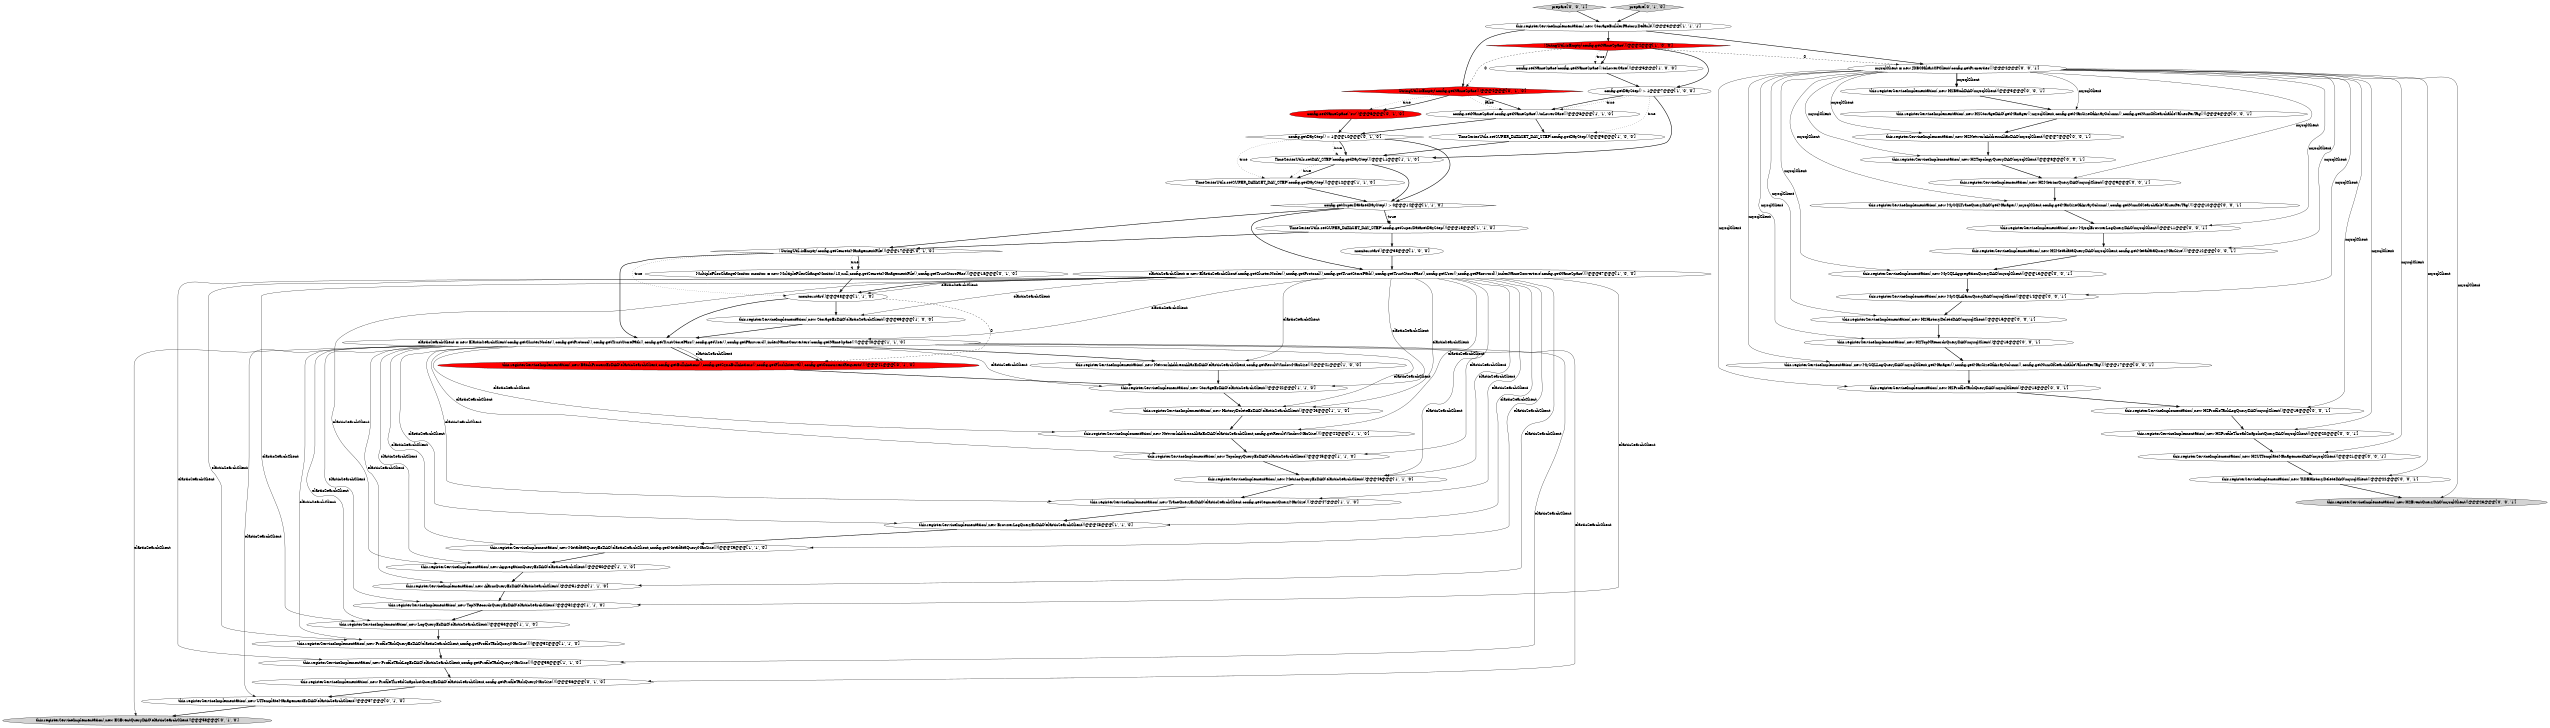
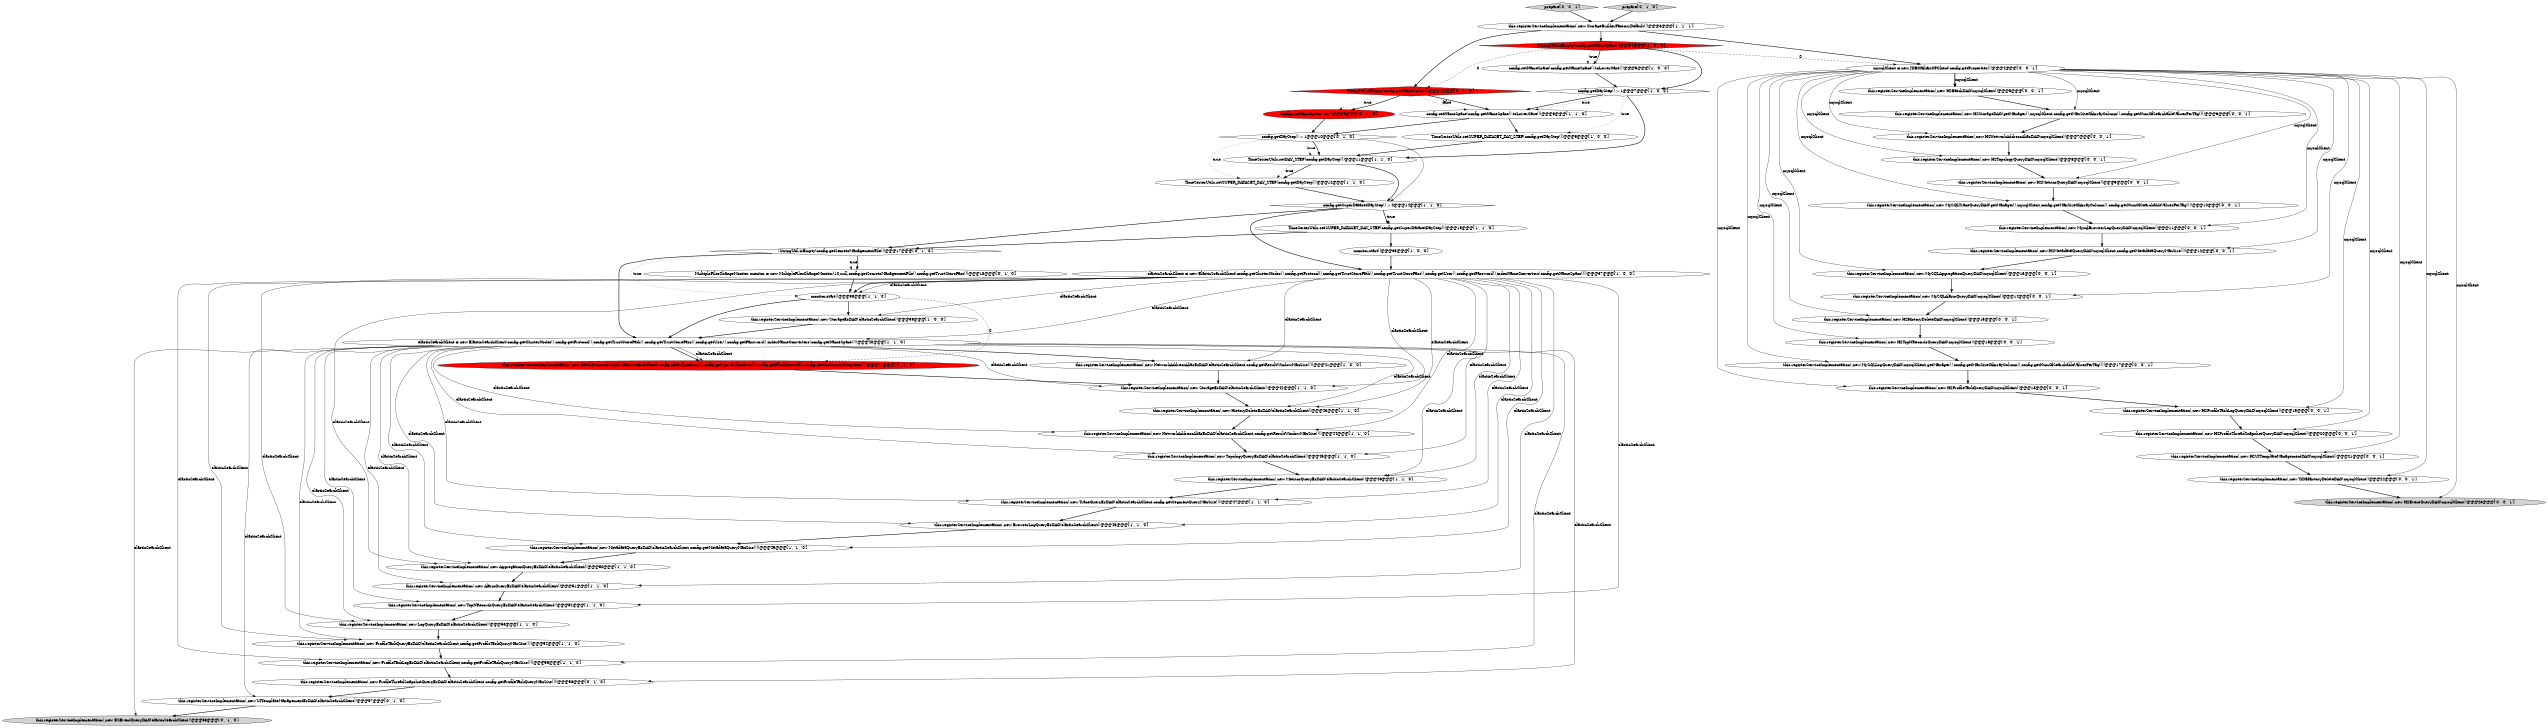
(1649, 91) -> (1623, 91)
(1449, 160) -> (1417, 153)
